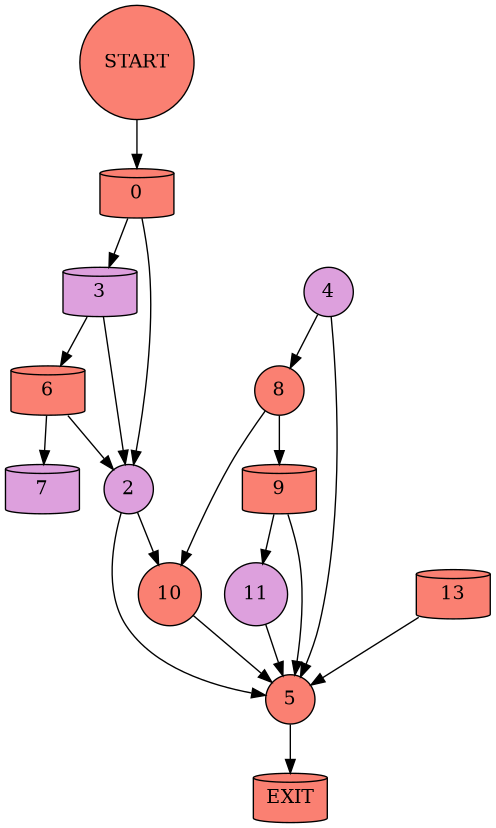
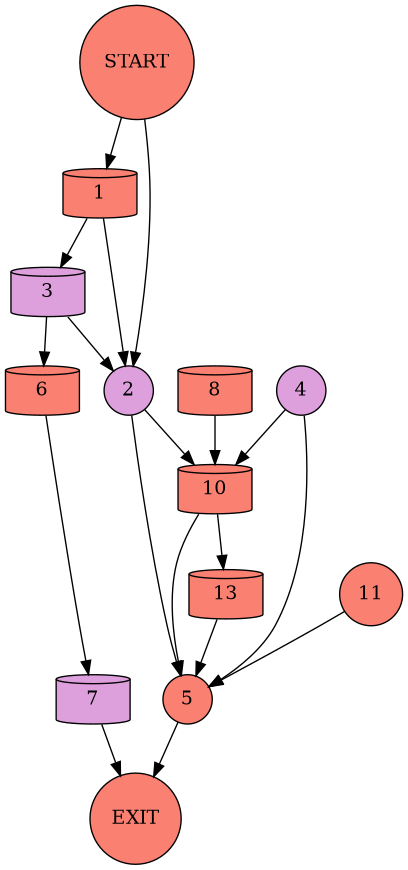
(137, 193) -> (100, 193)
(307, 335) -> (265, 432)
(279, 391) -> (215, 391)
(86, 437) -> (149, 236)
(279, 489) -> none
none -> (220, 535)
(170, 594) -> (215, 489)
(256, 594) -> (371, 594)
none -> (109, 743)
(290, 798) -> (136, 819)
